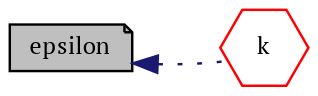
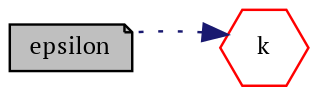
(193, 64) -> (168, 31)
